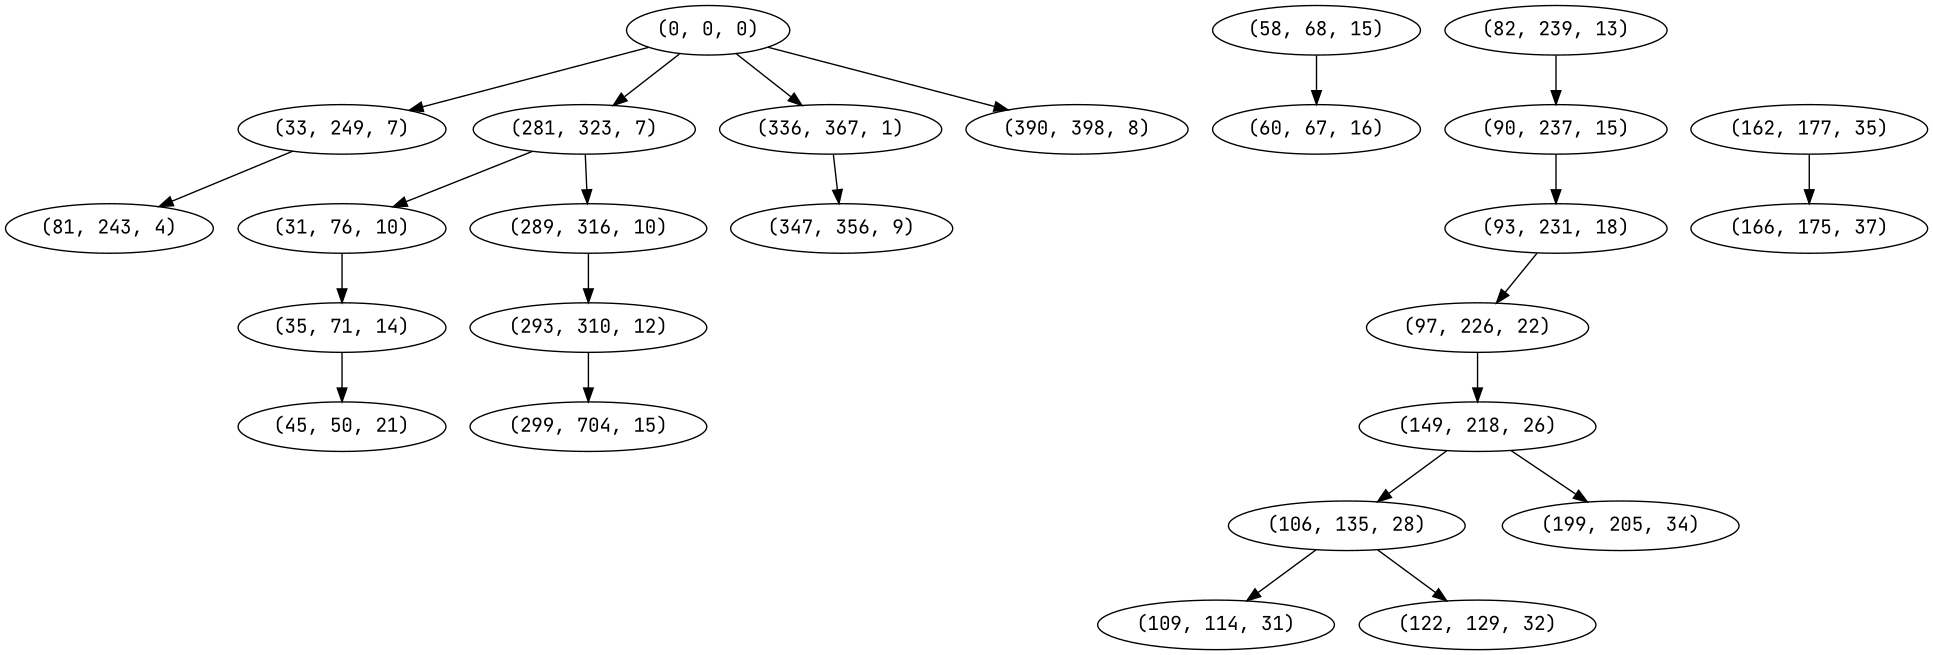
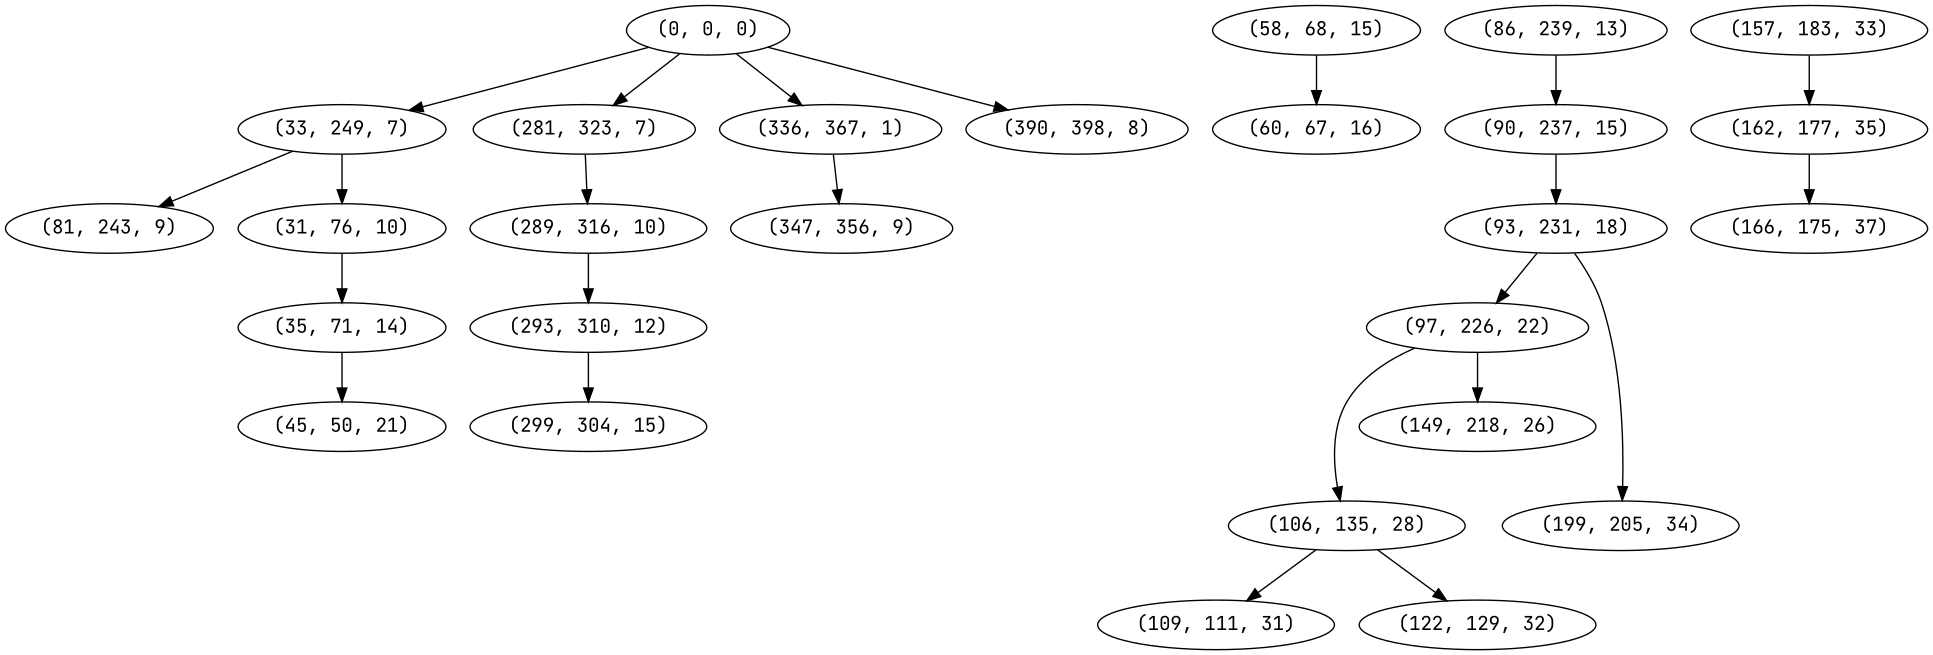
(1556, 30) -> (1556, 30)
none -> (1809, 30)
(469, 177) -> (342, 172)
(109, 228) -> (109, 228)
(588, 427) -> (588, 427)
(1418, 472) -> (1347, 402)
(1543, 472) -> (1616, 366)
(1216, 625) -> (1216, 625)
